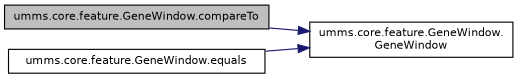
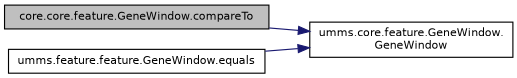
(137, 17) -> (137, 17)
(137, 61) -> (137, 61)
